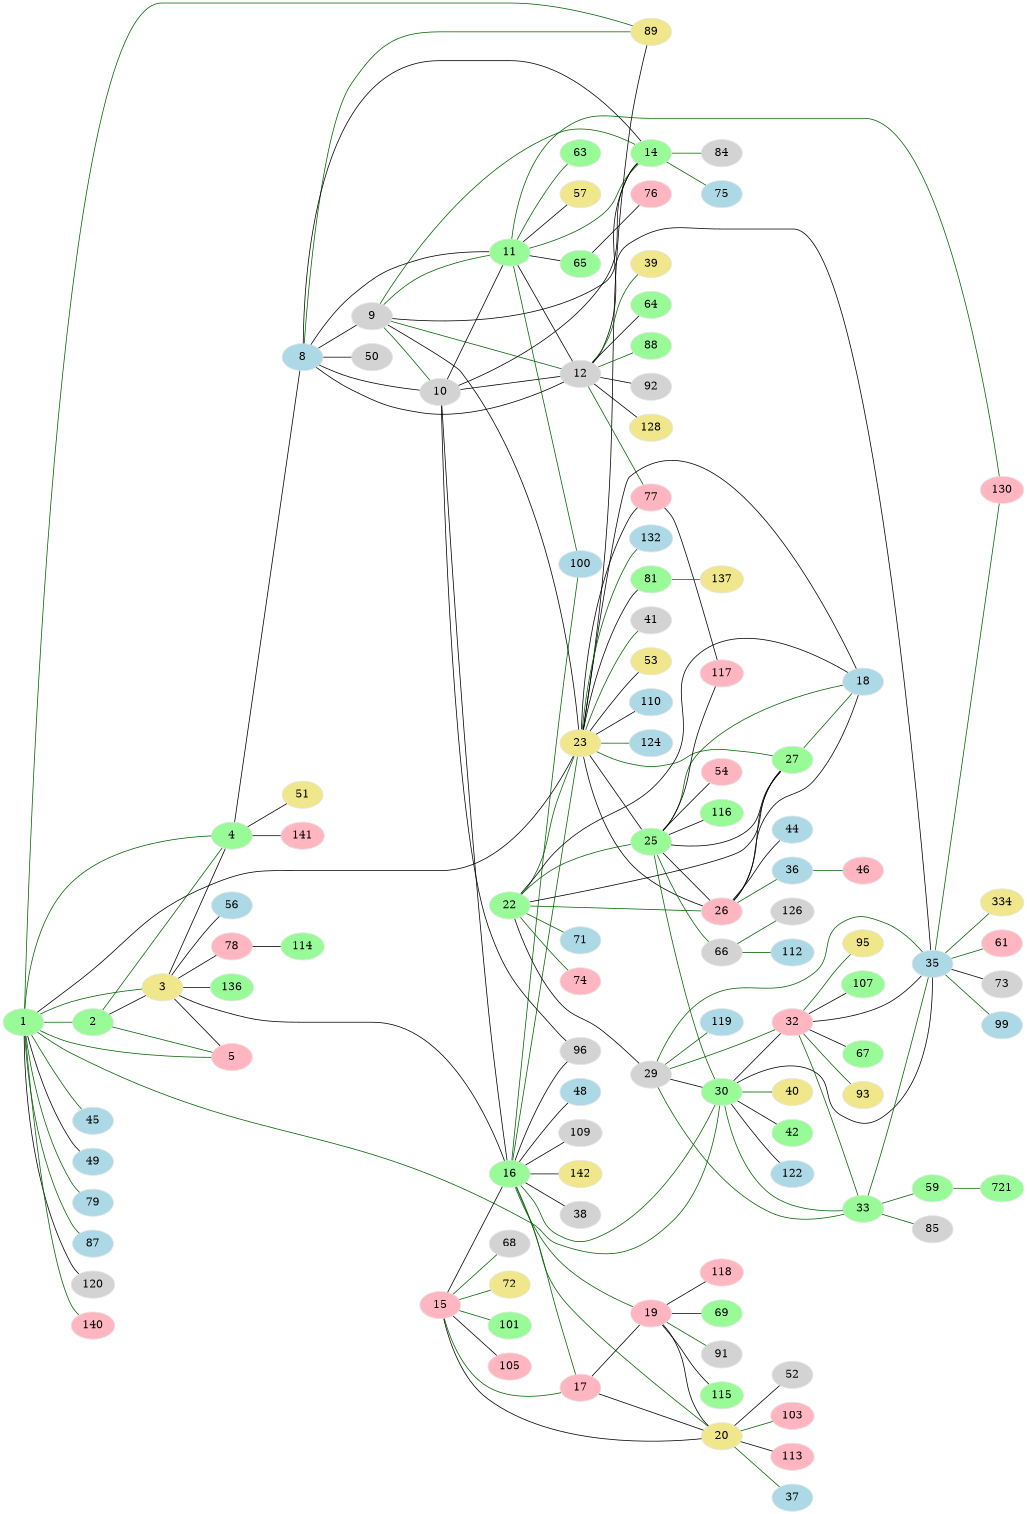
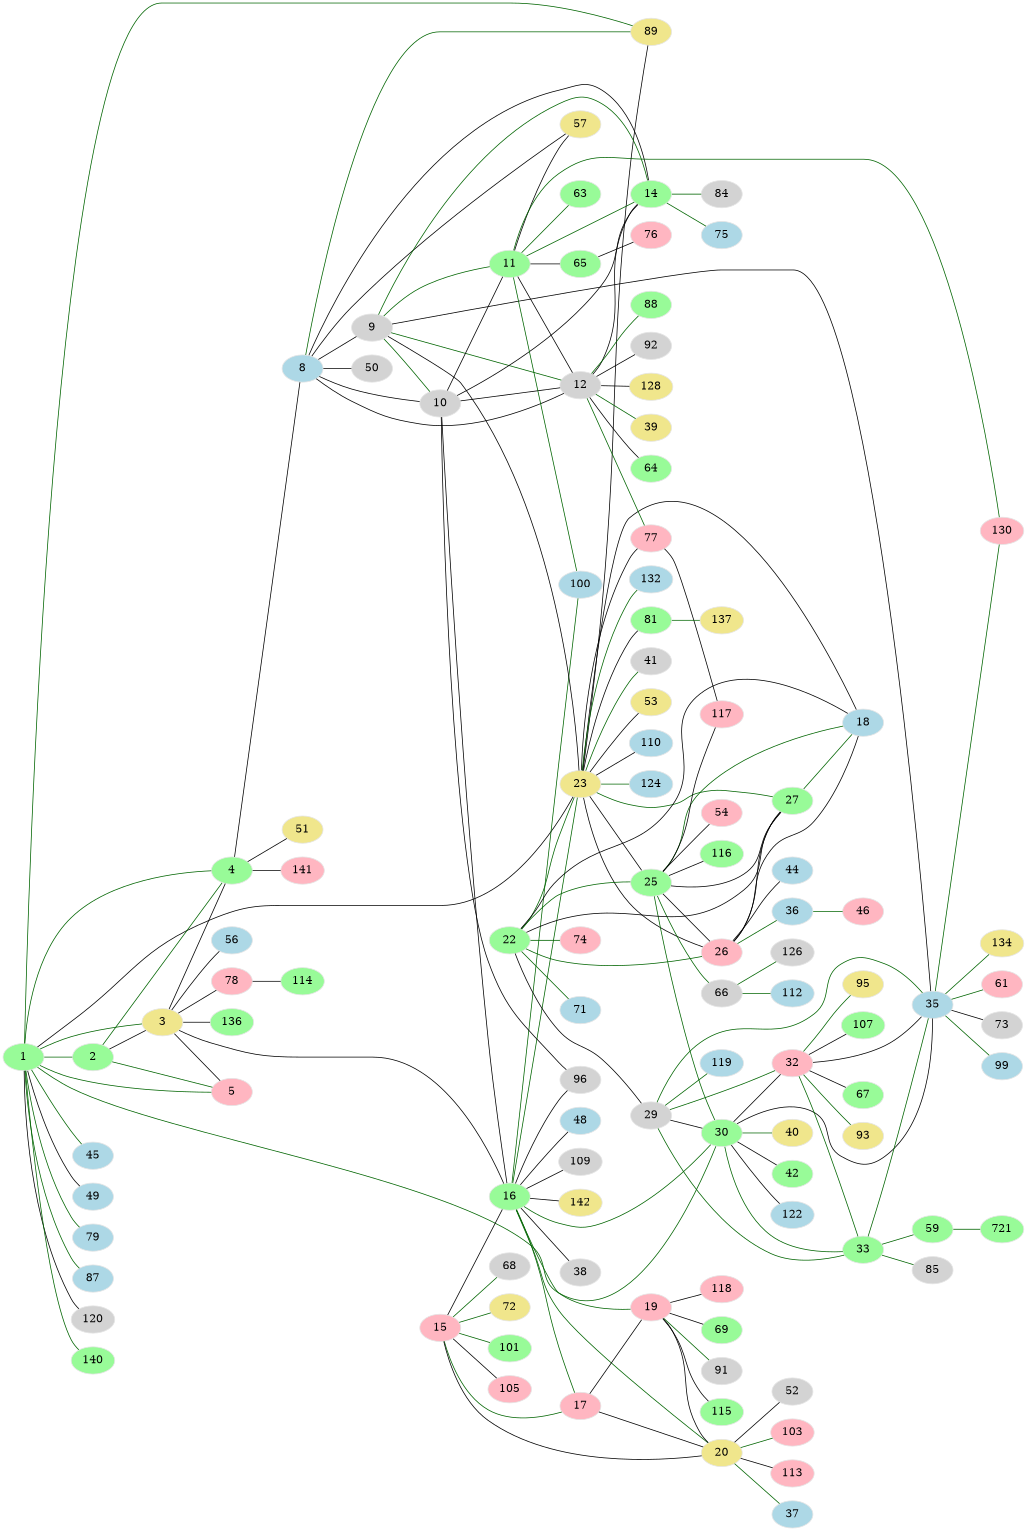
(386, 272) -> (430, 236)
(1002, 902) -> (1002, 943)
(93, 1326) -> (93, 1360)
